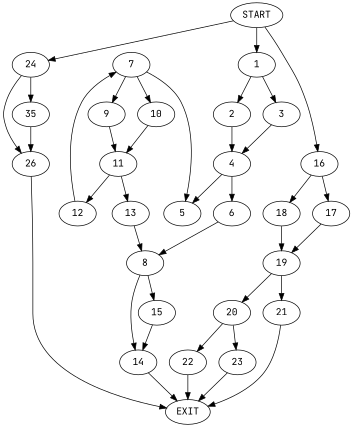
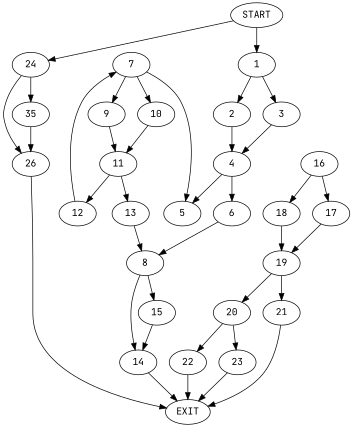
(299, 83) -> none
